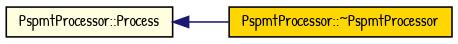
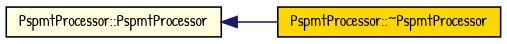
(89, 22) -> (114, 22)
